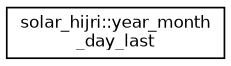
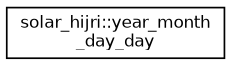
(116, 33) -> (116, 33)
